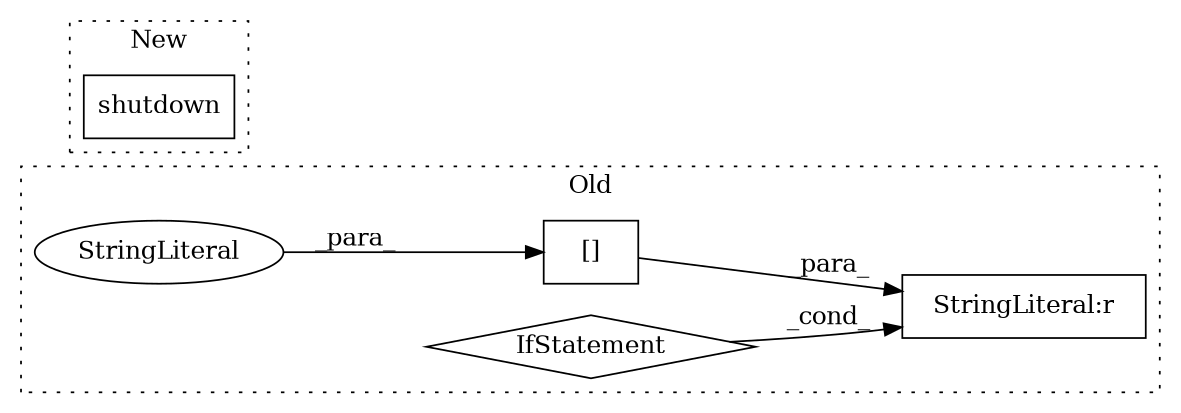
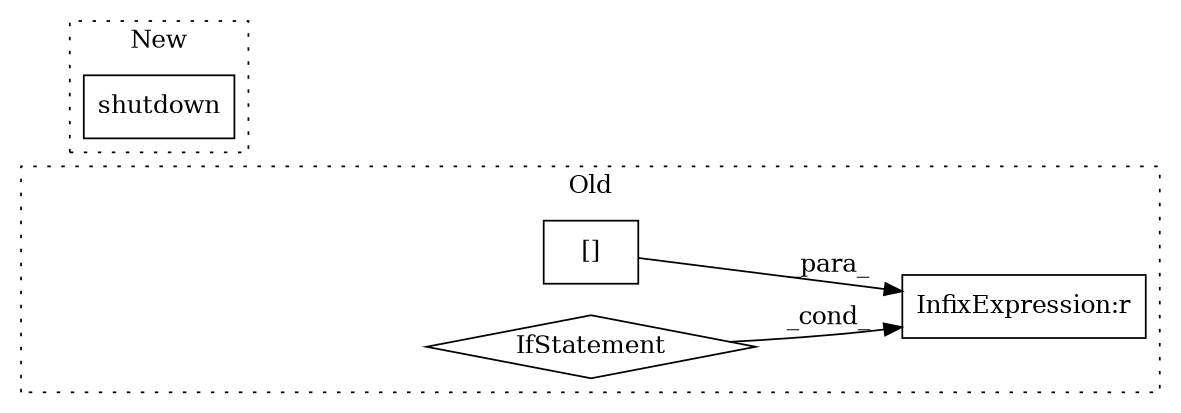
(159, 252) -> none
(1024, 306) -> (1024, 306)
